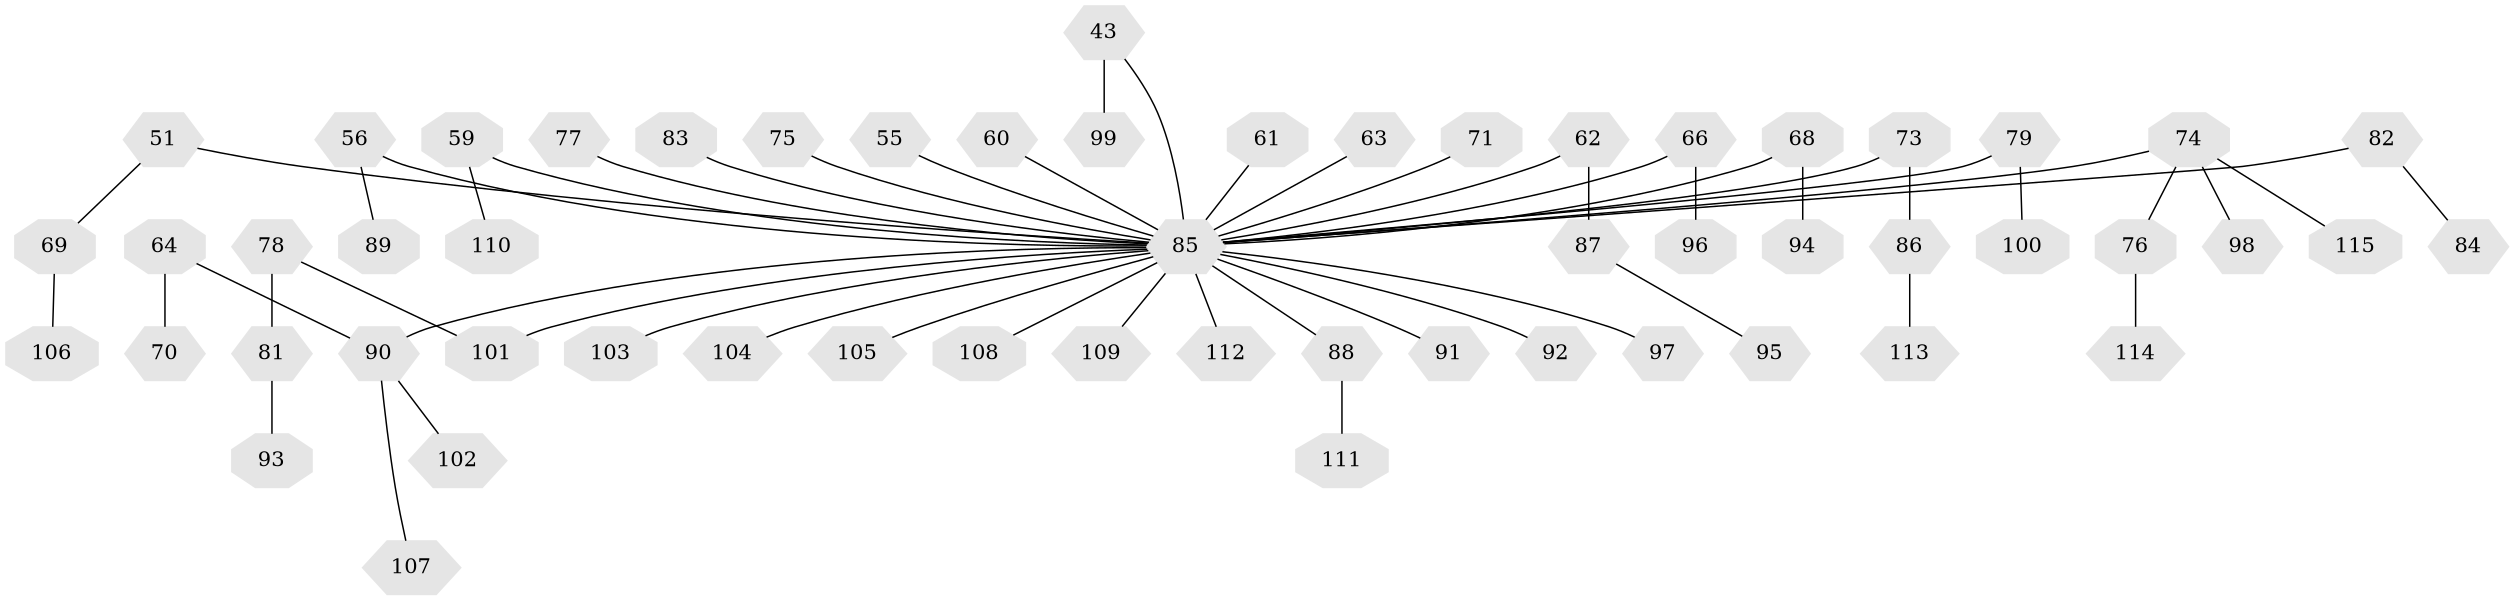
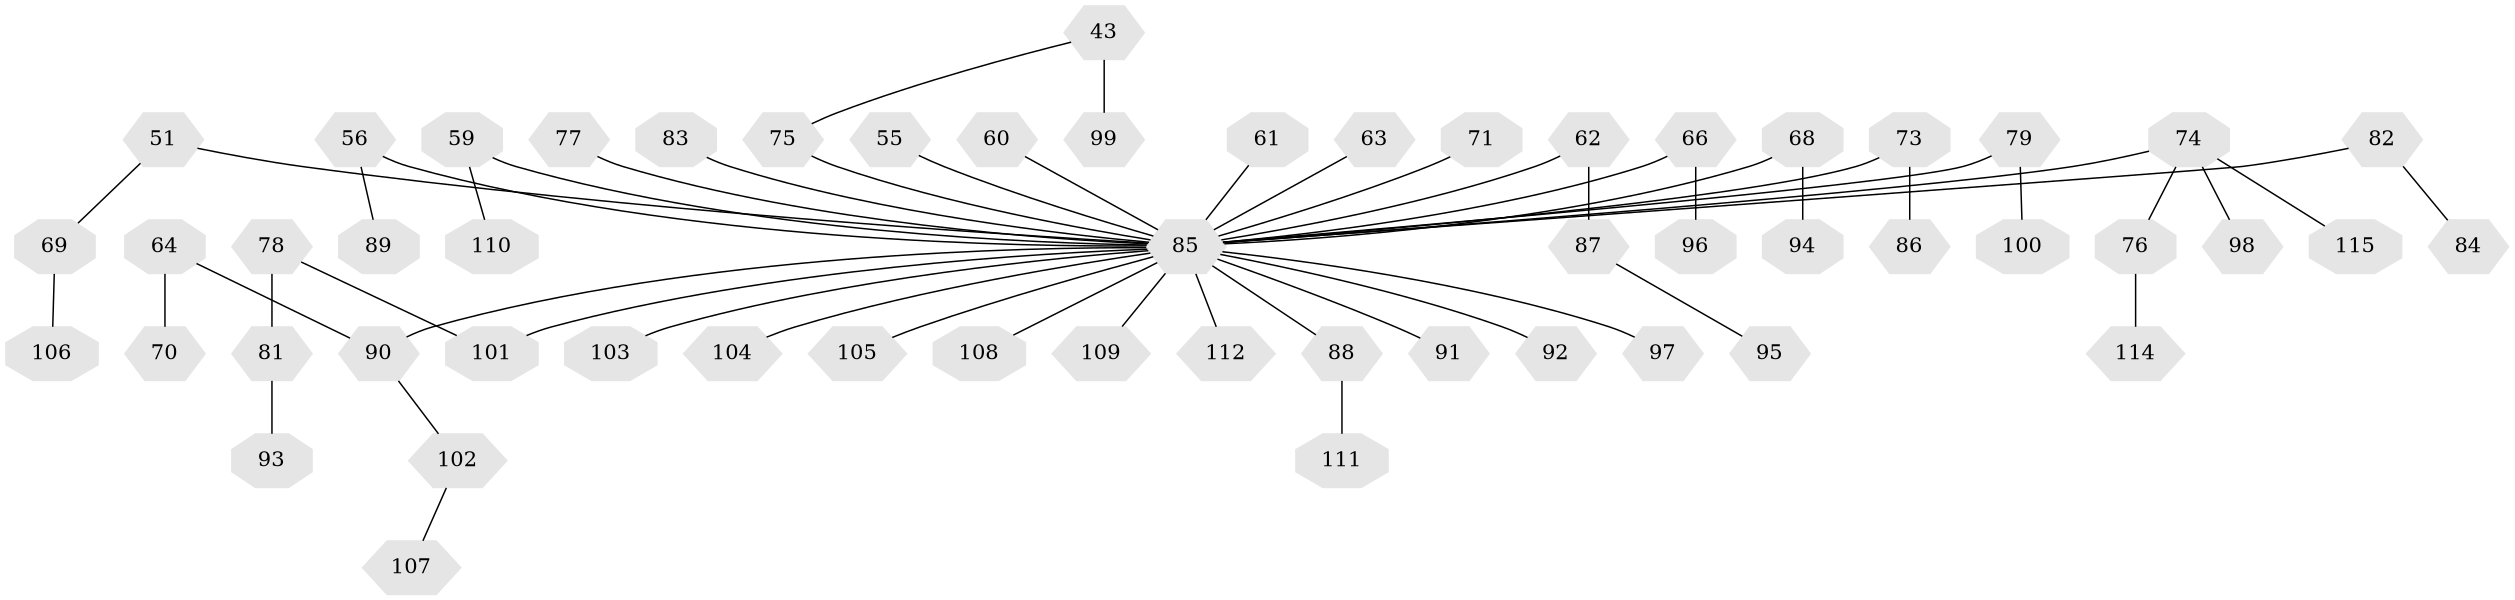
(1166, 135) -> (940, 78)
(1910, 354) -> none
(391, 461) -> (435, 514)
